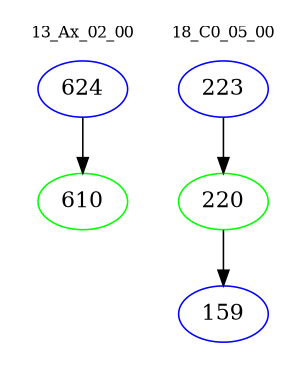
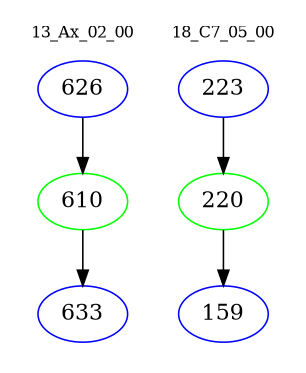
(223, 34) -> (223, 34)
(83, 89) -> (83, 89)
none -> (83, 314)
